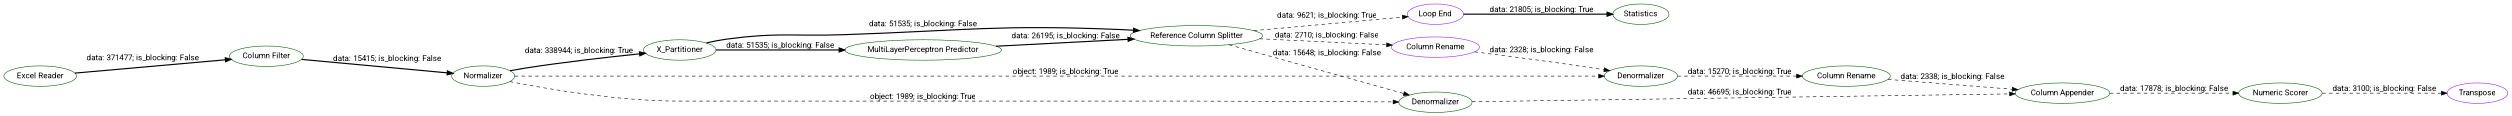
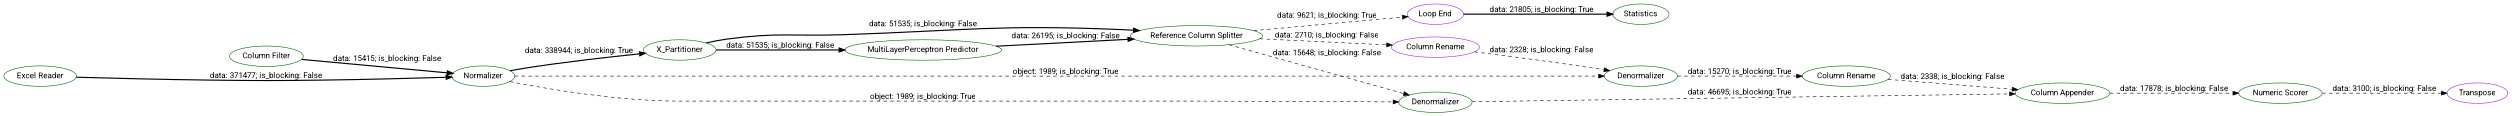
(150, 66) -> (261, 81)
